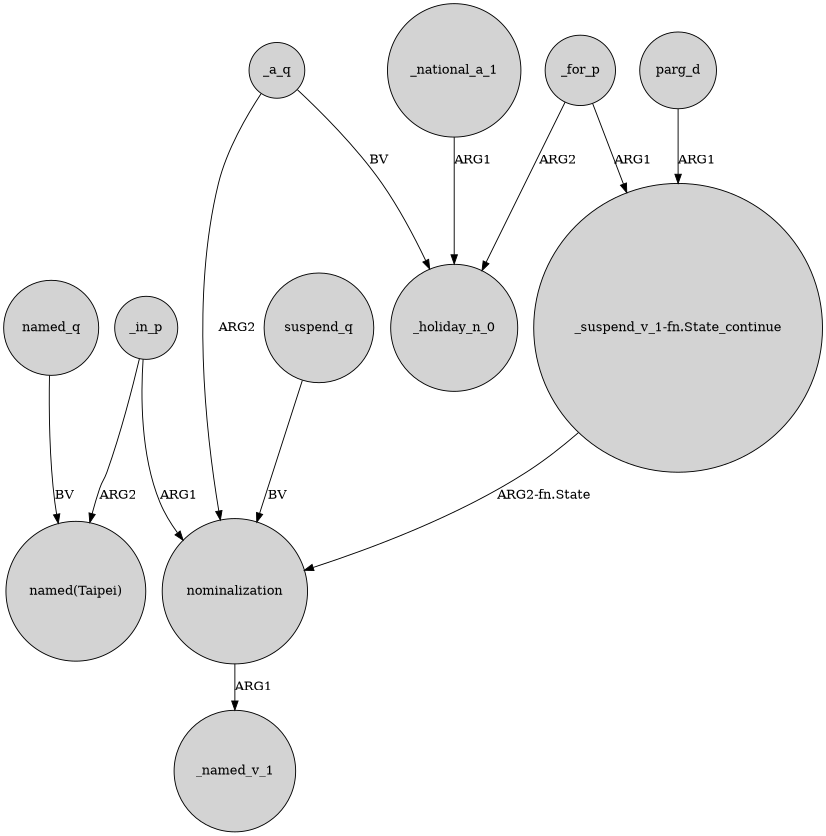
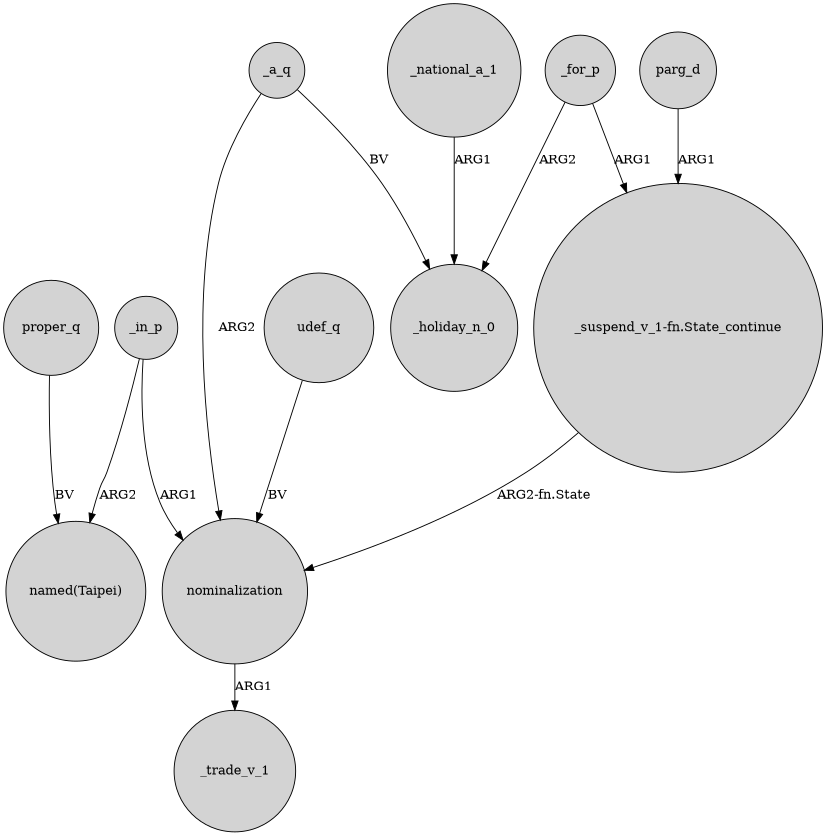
(51, 328) -> (51, 328)
(319, 328) -> (319, 328)
(235, 771) -> (235, 771)
